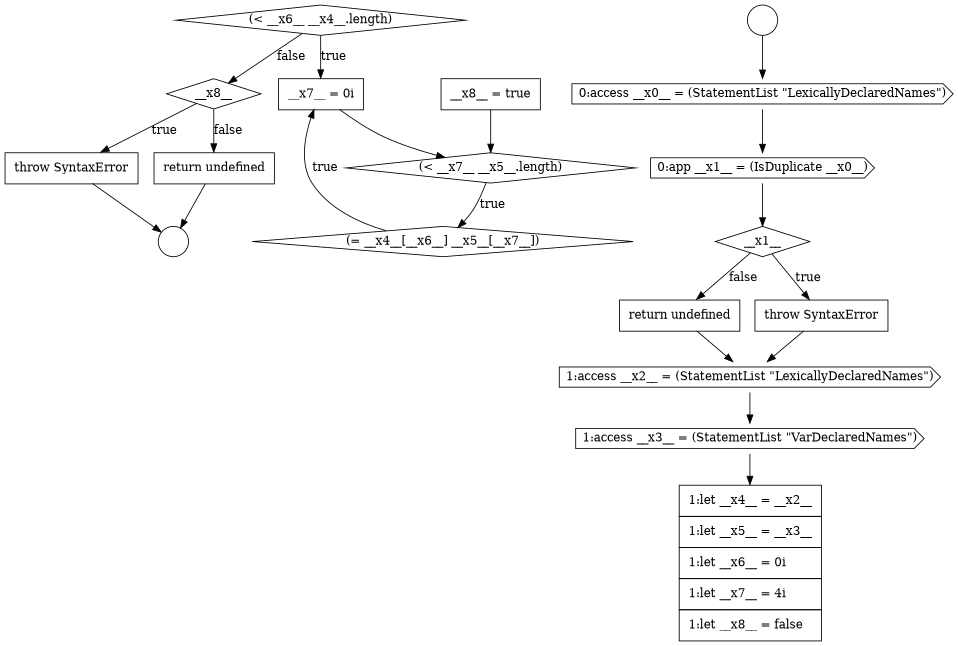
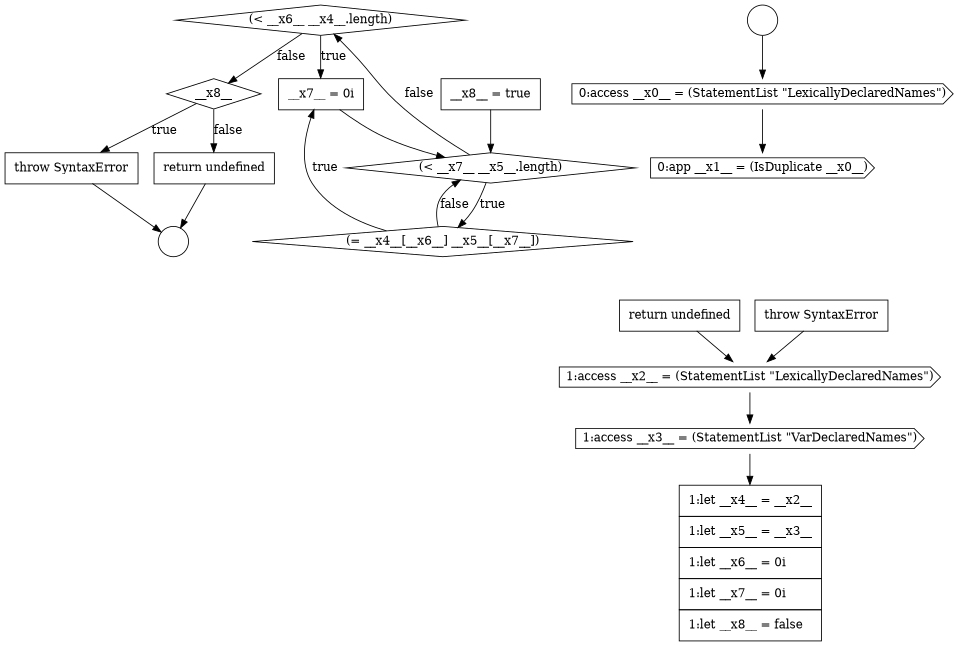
none -> (399, 104)
none -> (438, 203)
(763, 242) -> none
(737, 594) -> (737, 594)
